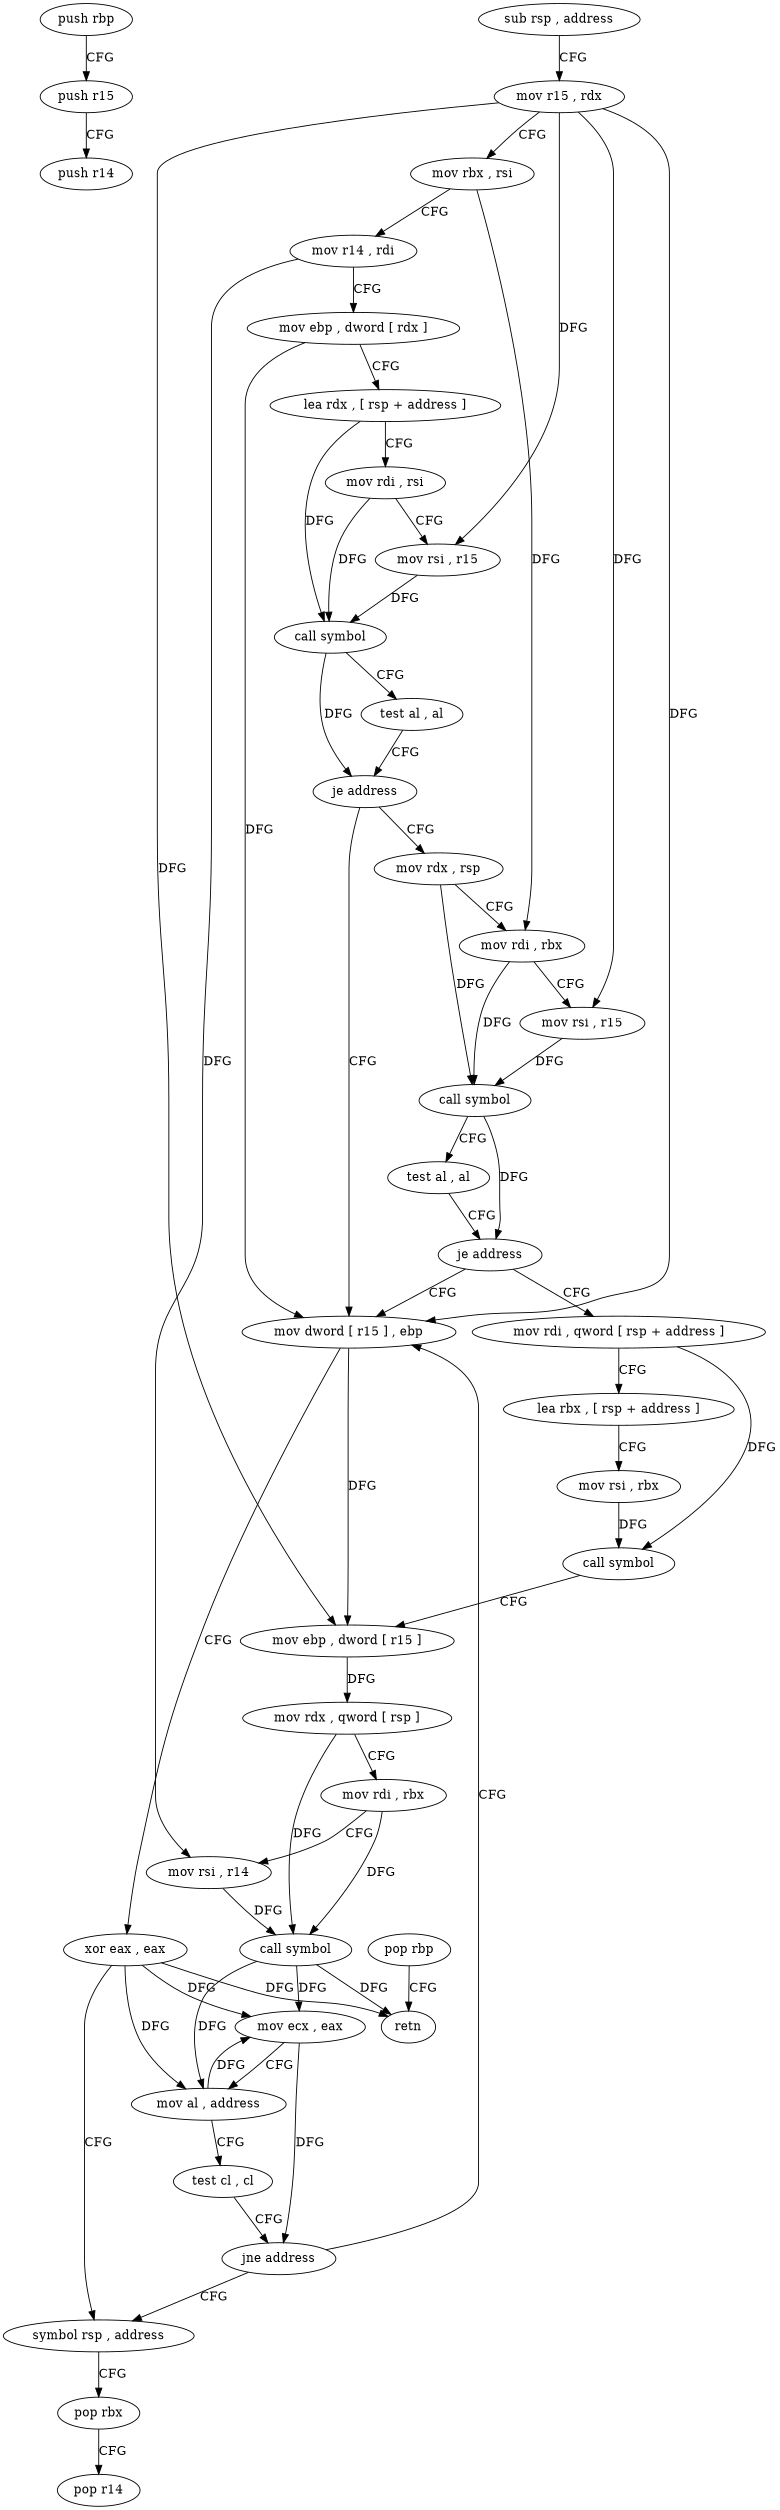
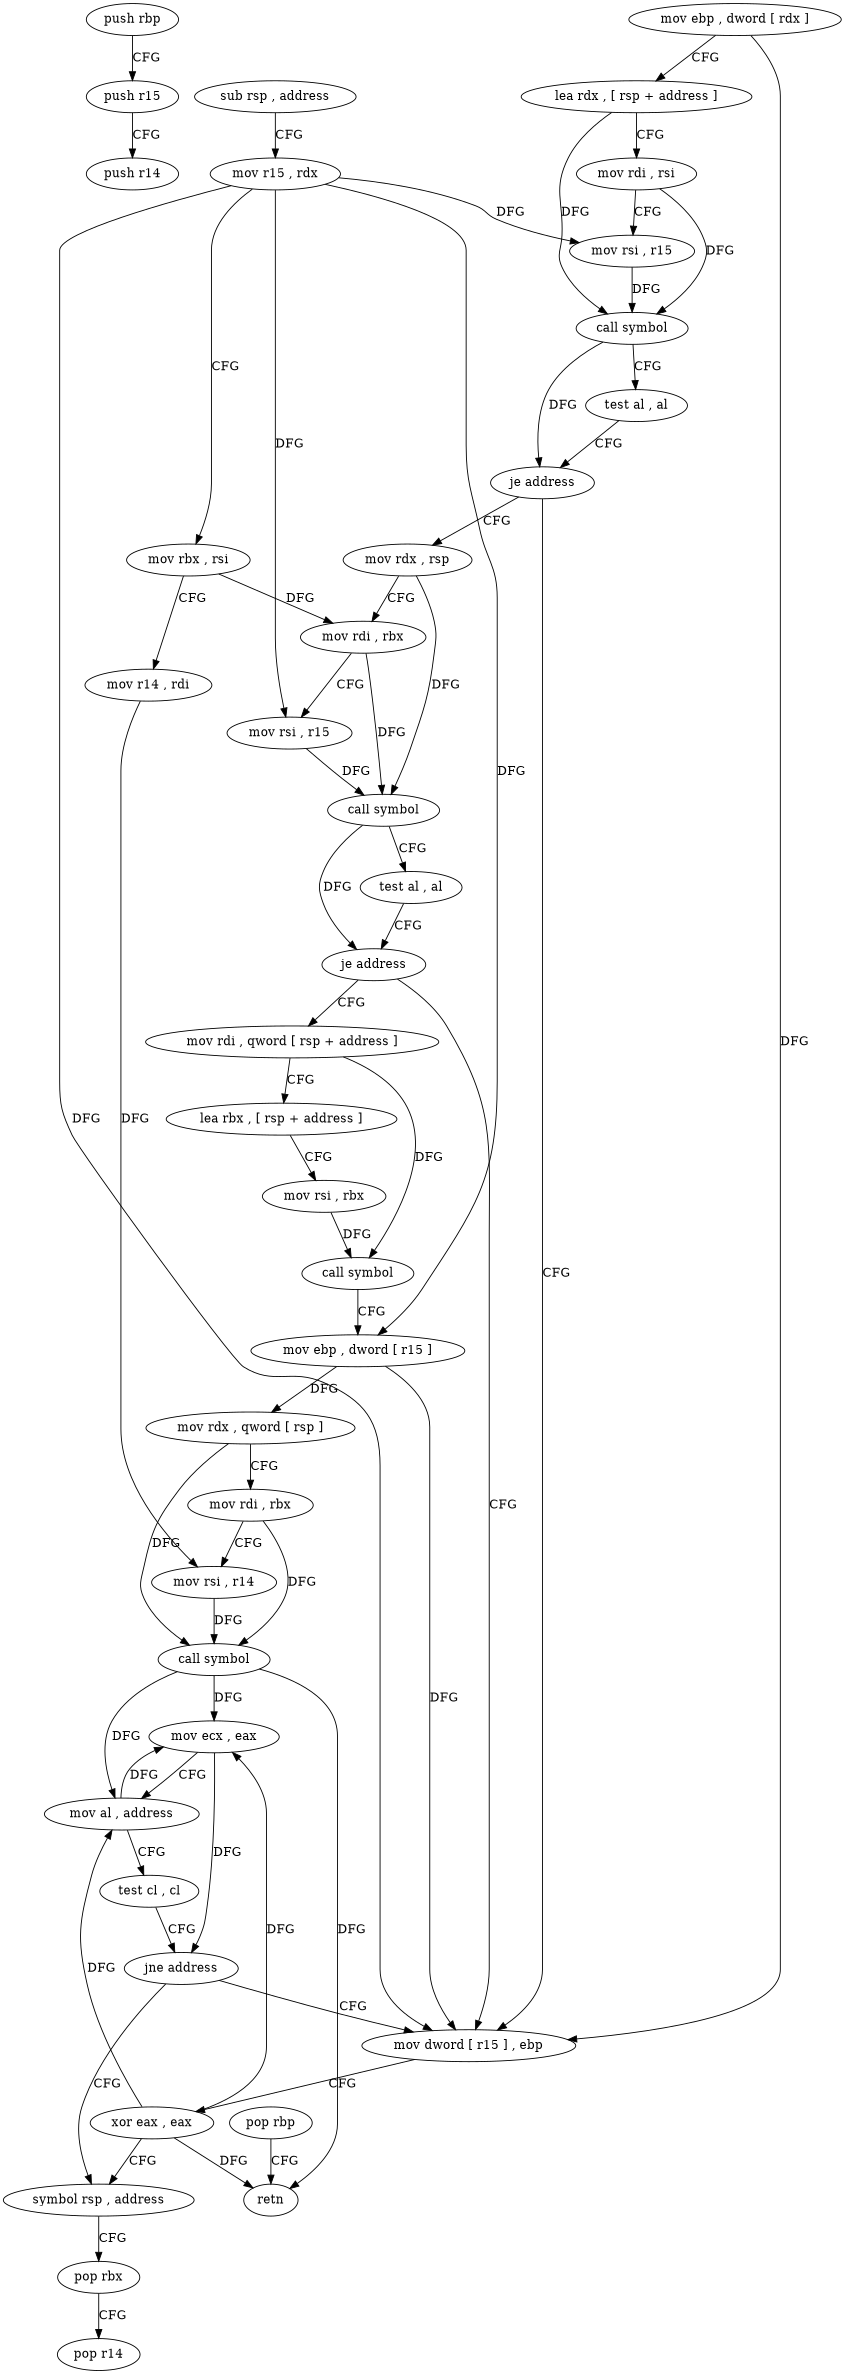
(353, 285) -> none
(348, 1482) -> (430, 1688)
